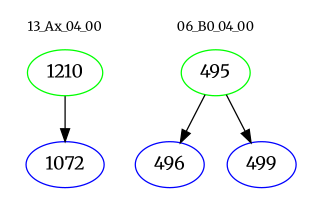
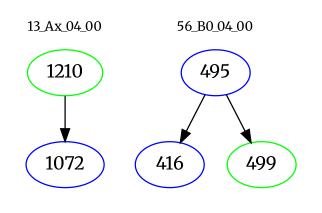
(216, 27) -> (216, 27)
(216, 73) -> (216, 73)
(170, 165) -> (170, 165)
(262, 165) -> (262, 165)
